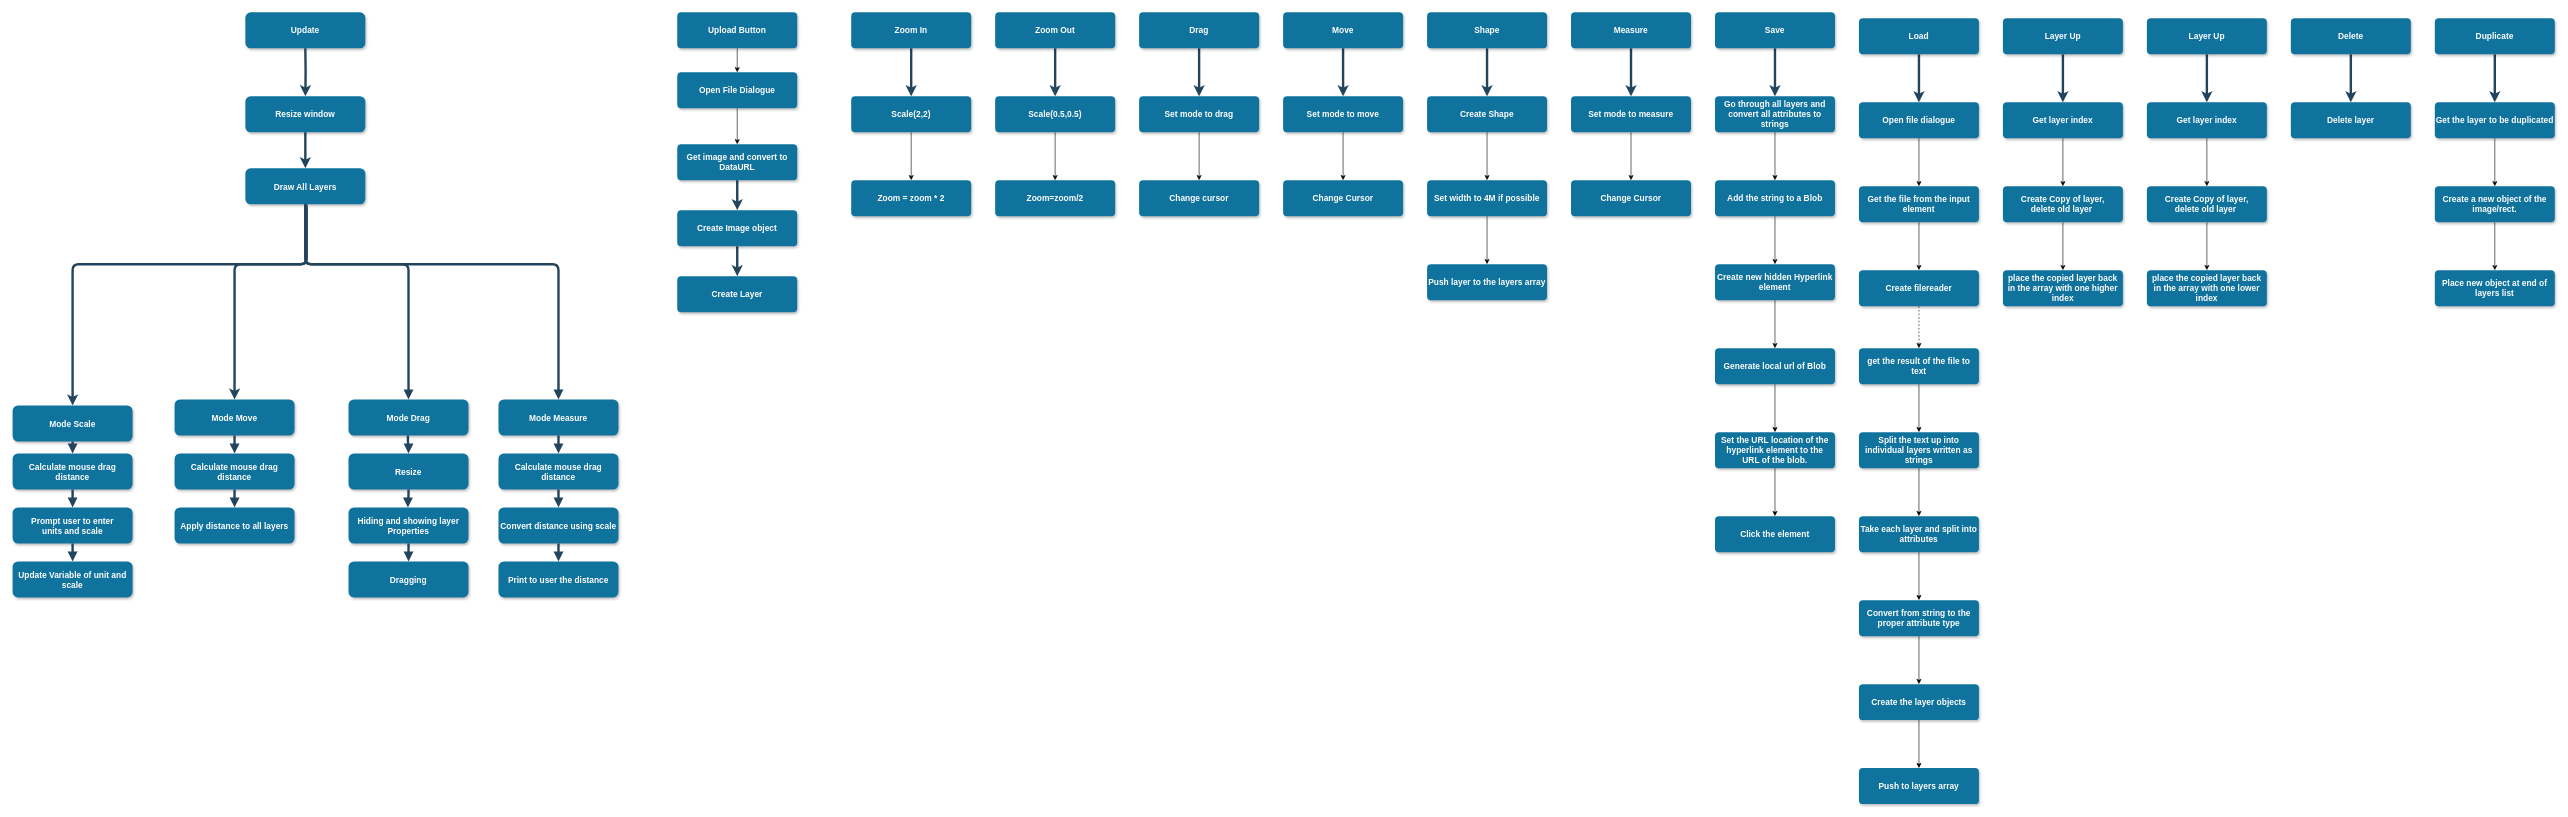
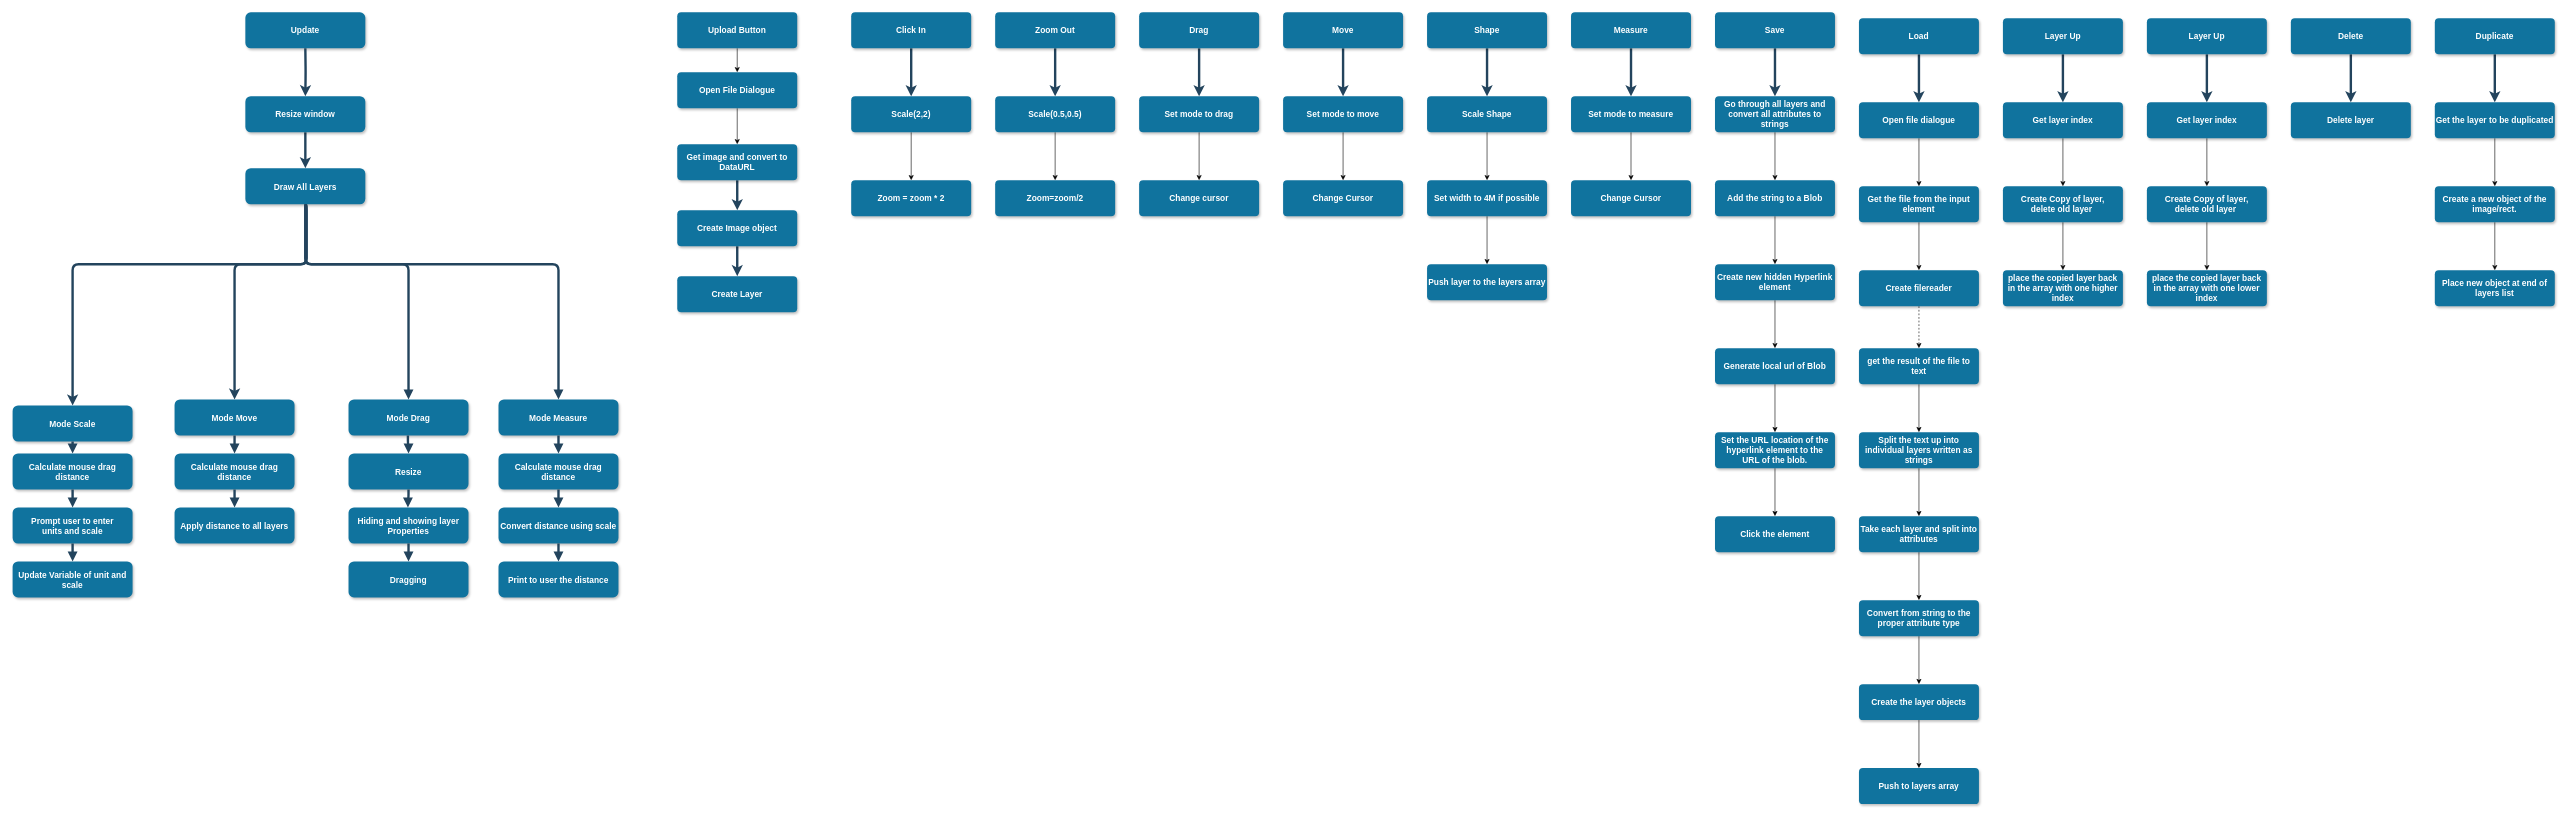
(911, 30) -> (911, 30)
(1487, 114) -> (1487, 114)
